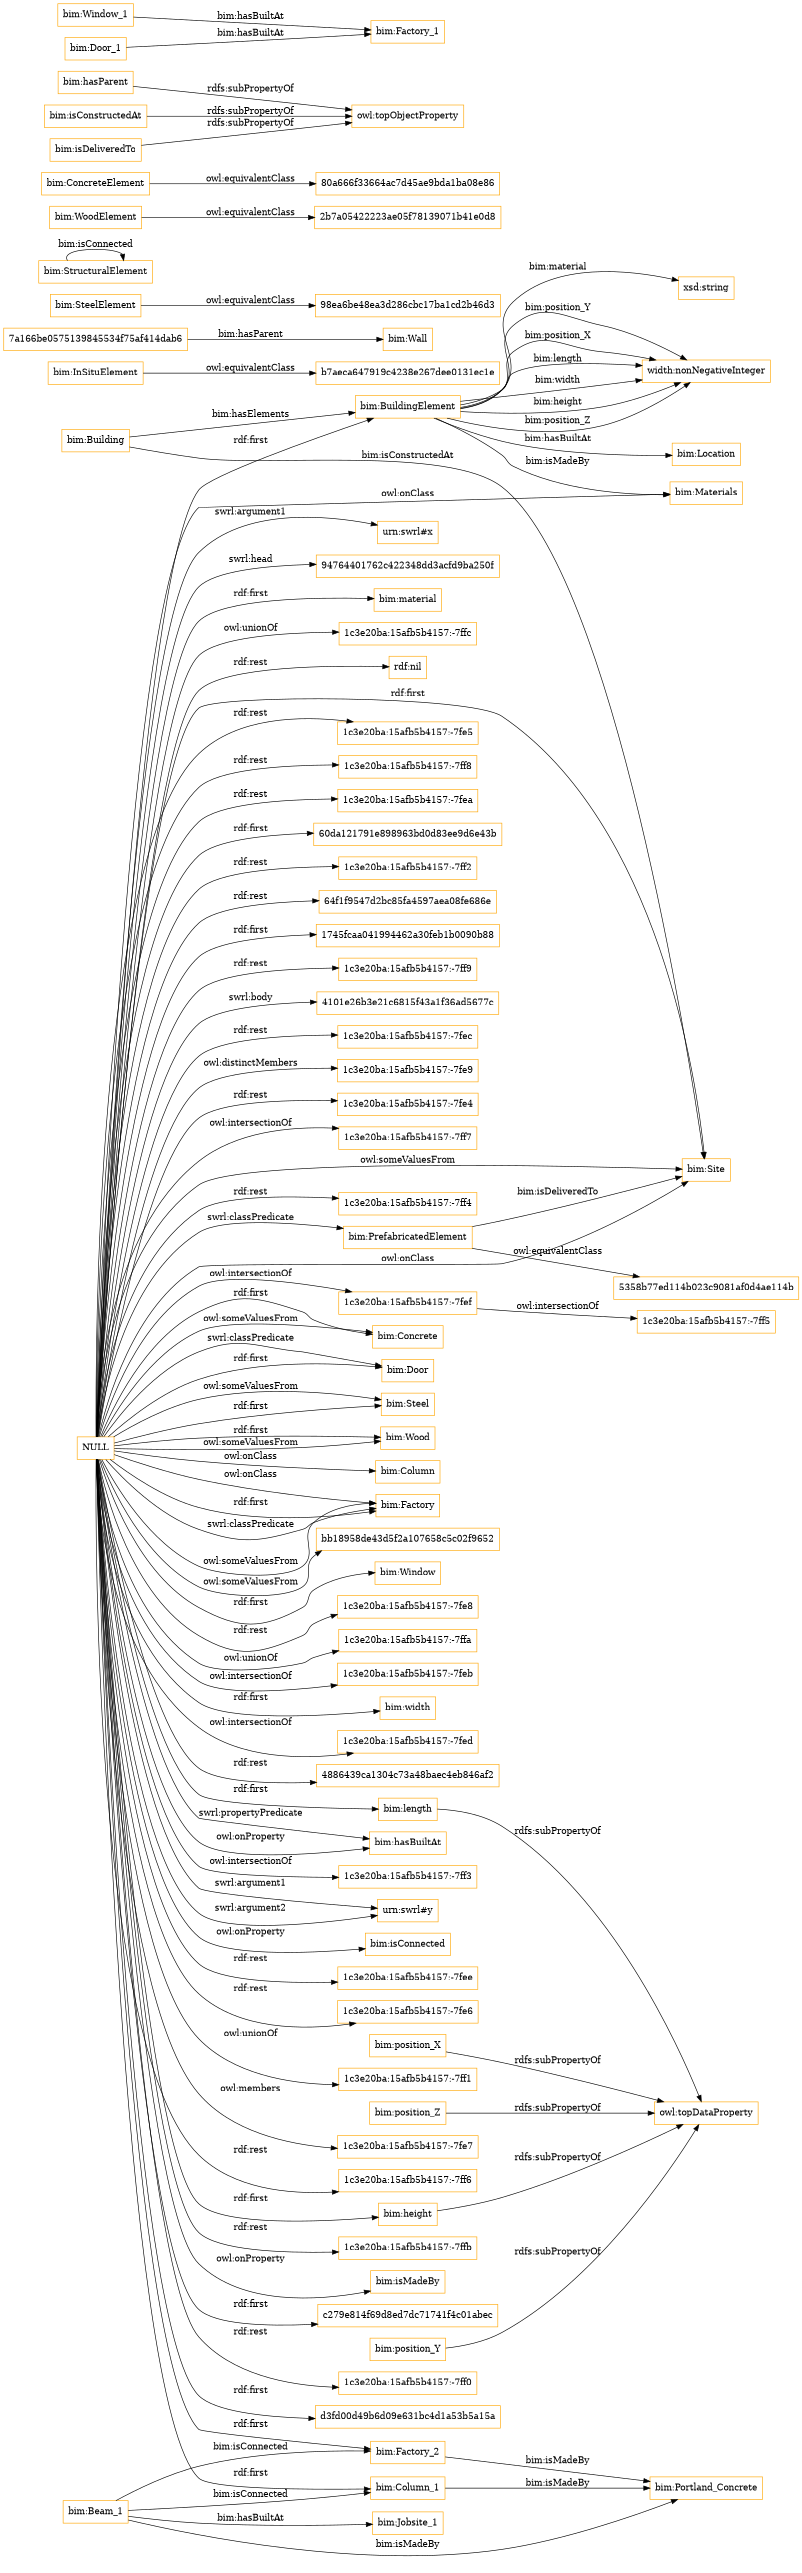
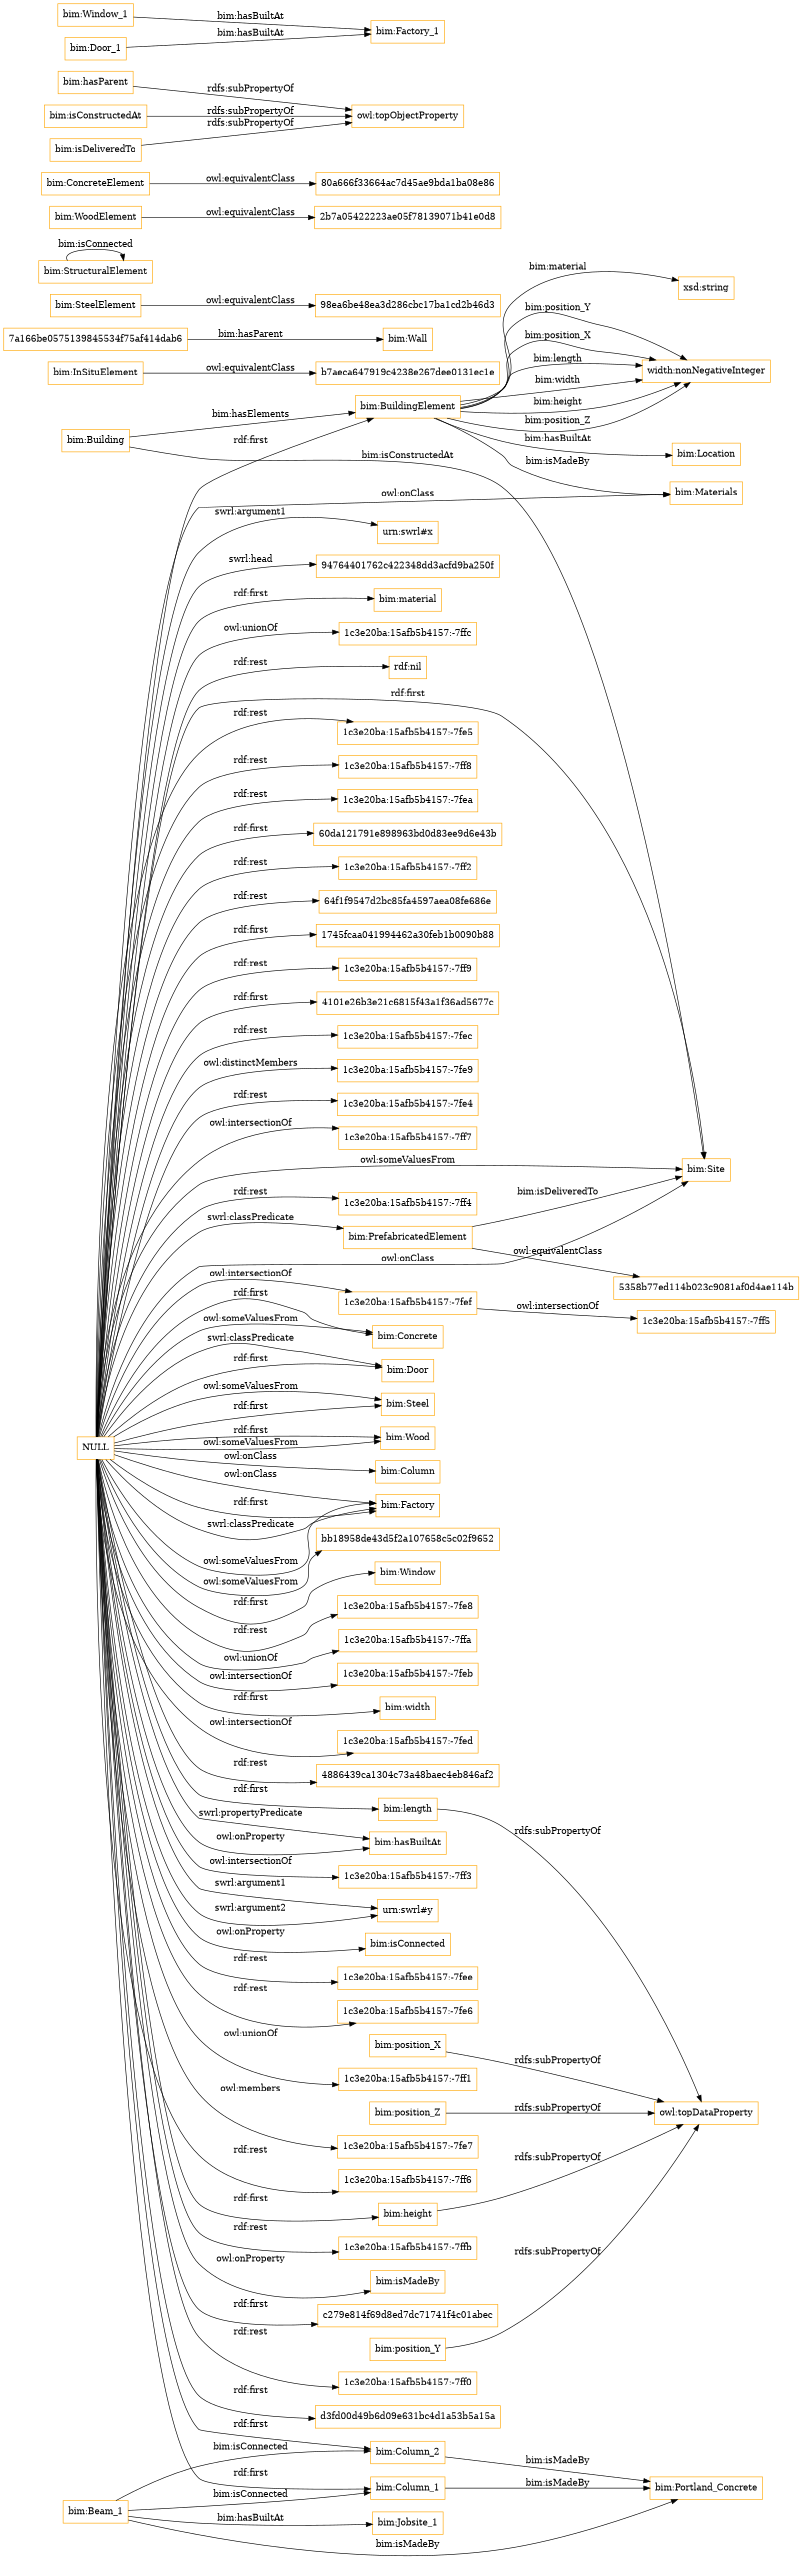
(251, 998) -> (251, 998)
(408, 2453) -> (408, 2453)
